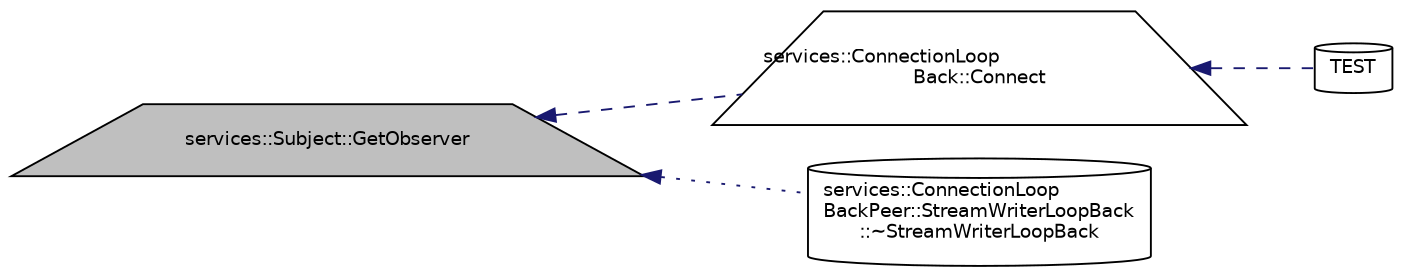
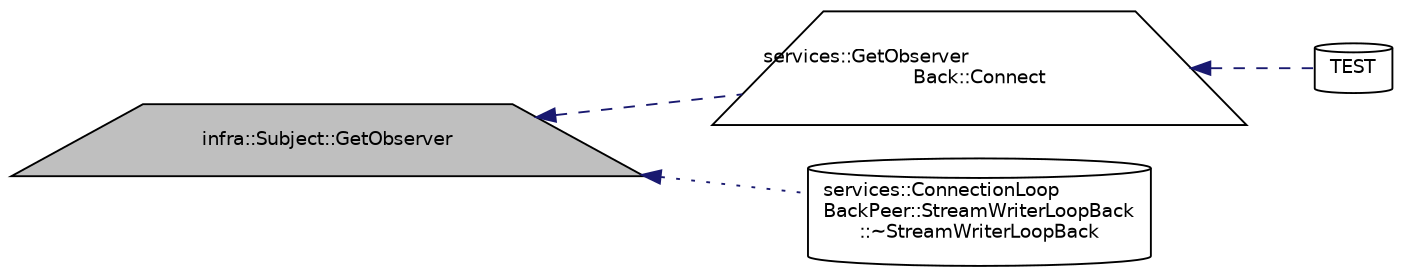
(979, 68) -> (979, 68)
(328, 140) -> (328, 140)
